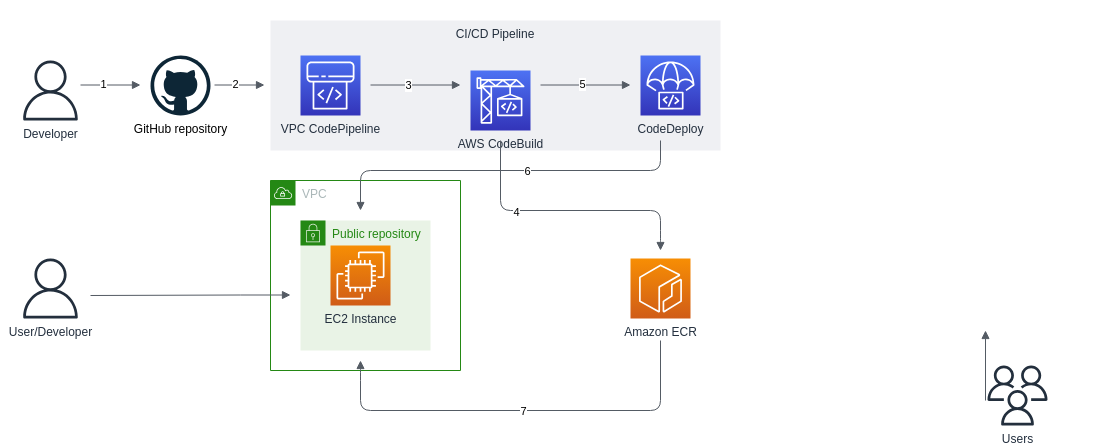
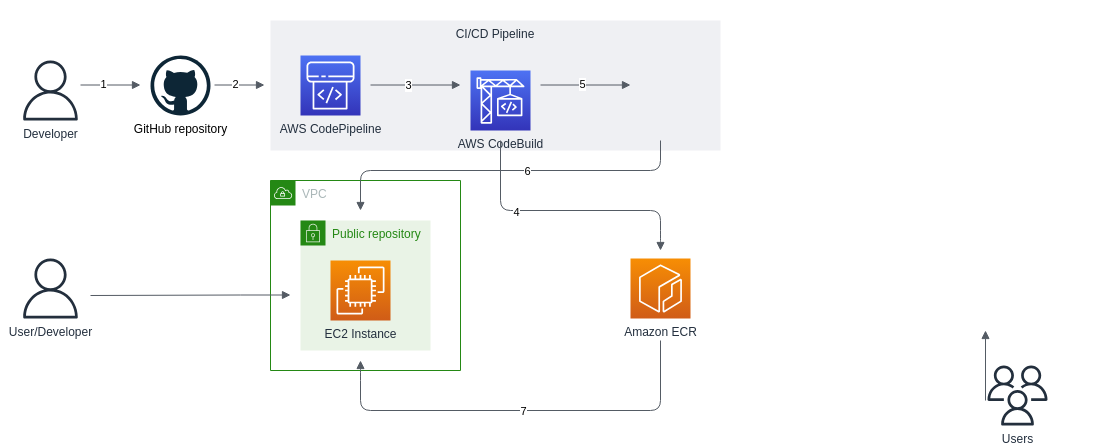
(671, 86) -> none
(331, 130) -> (331, 130)
(361, 276) -> (361, 291)
